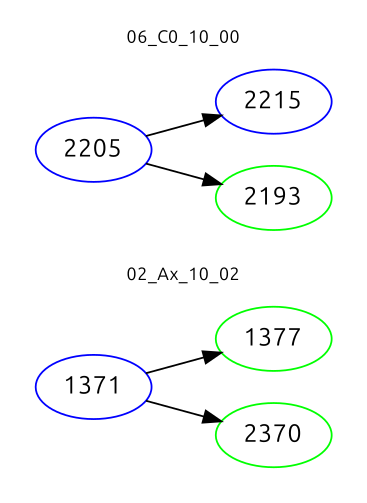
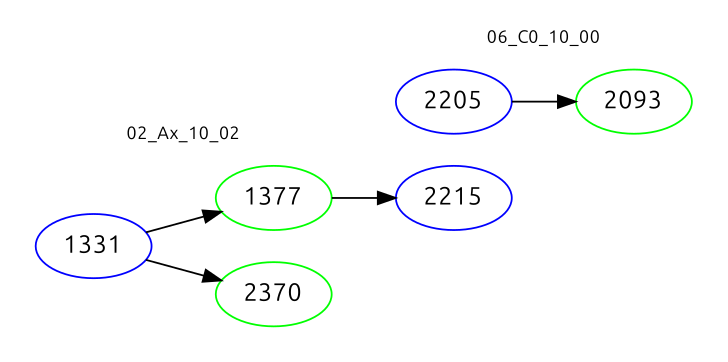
(175, 128) -> (357, 198)
(274, 198) -> (634, 102)
(94, 387) -> (94, 246)
